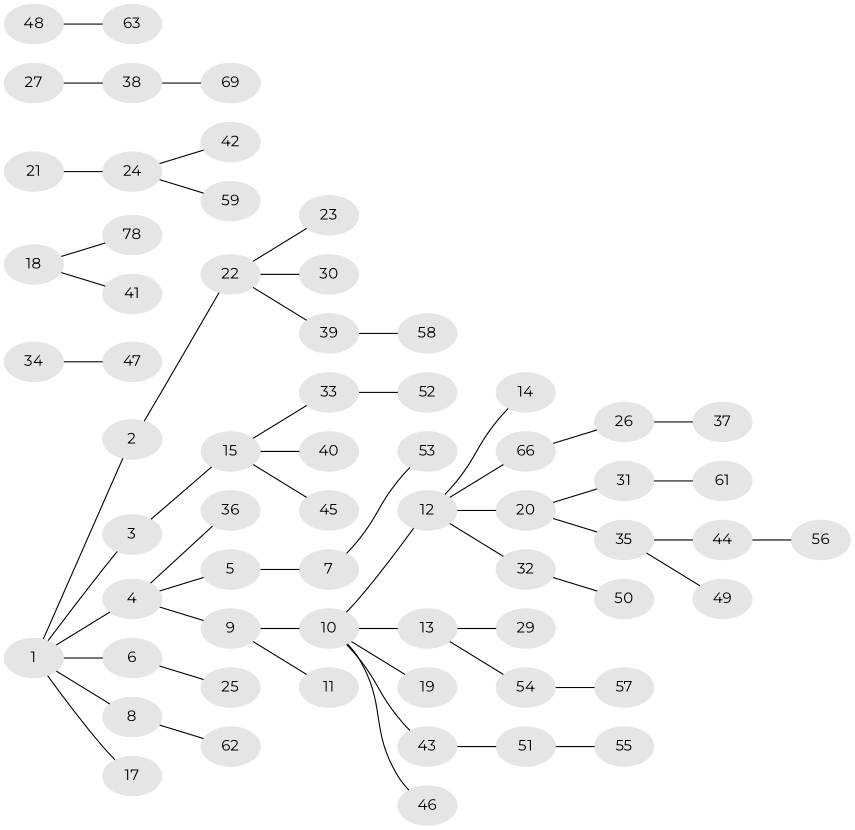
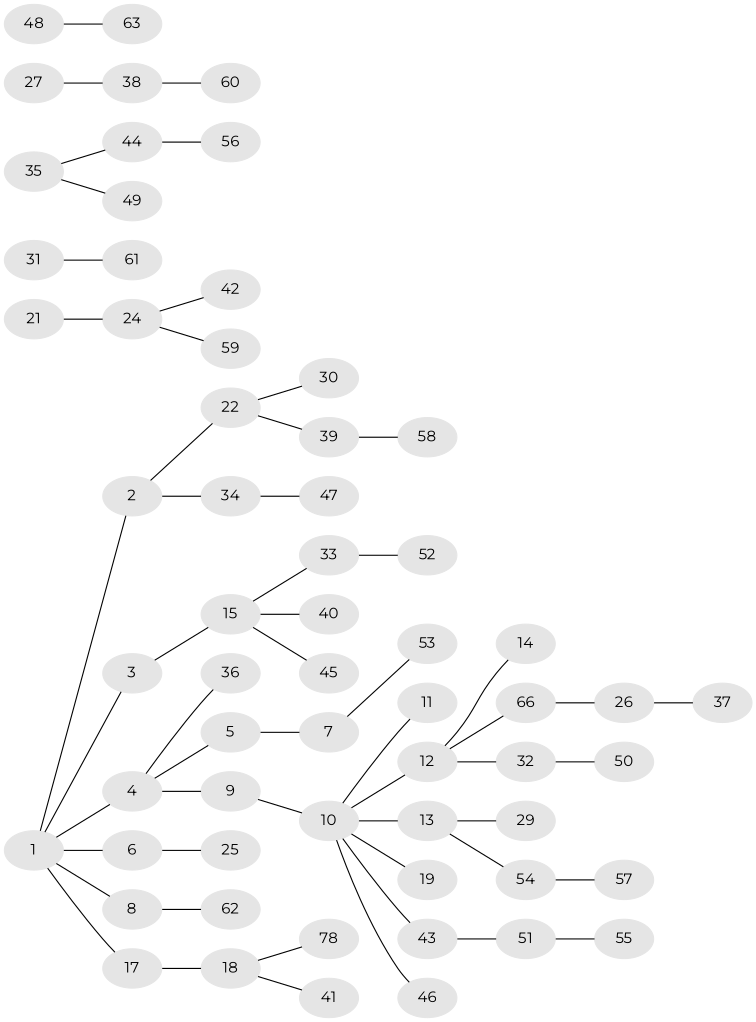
(231, 83) -> (231, 83)
(329, 215) -> none
none -> (182, 496)
(526, 510) -> none
(280, 658) -> (375, 760)
none -> (182, 968)
